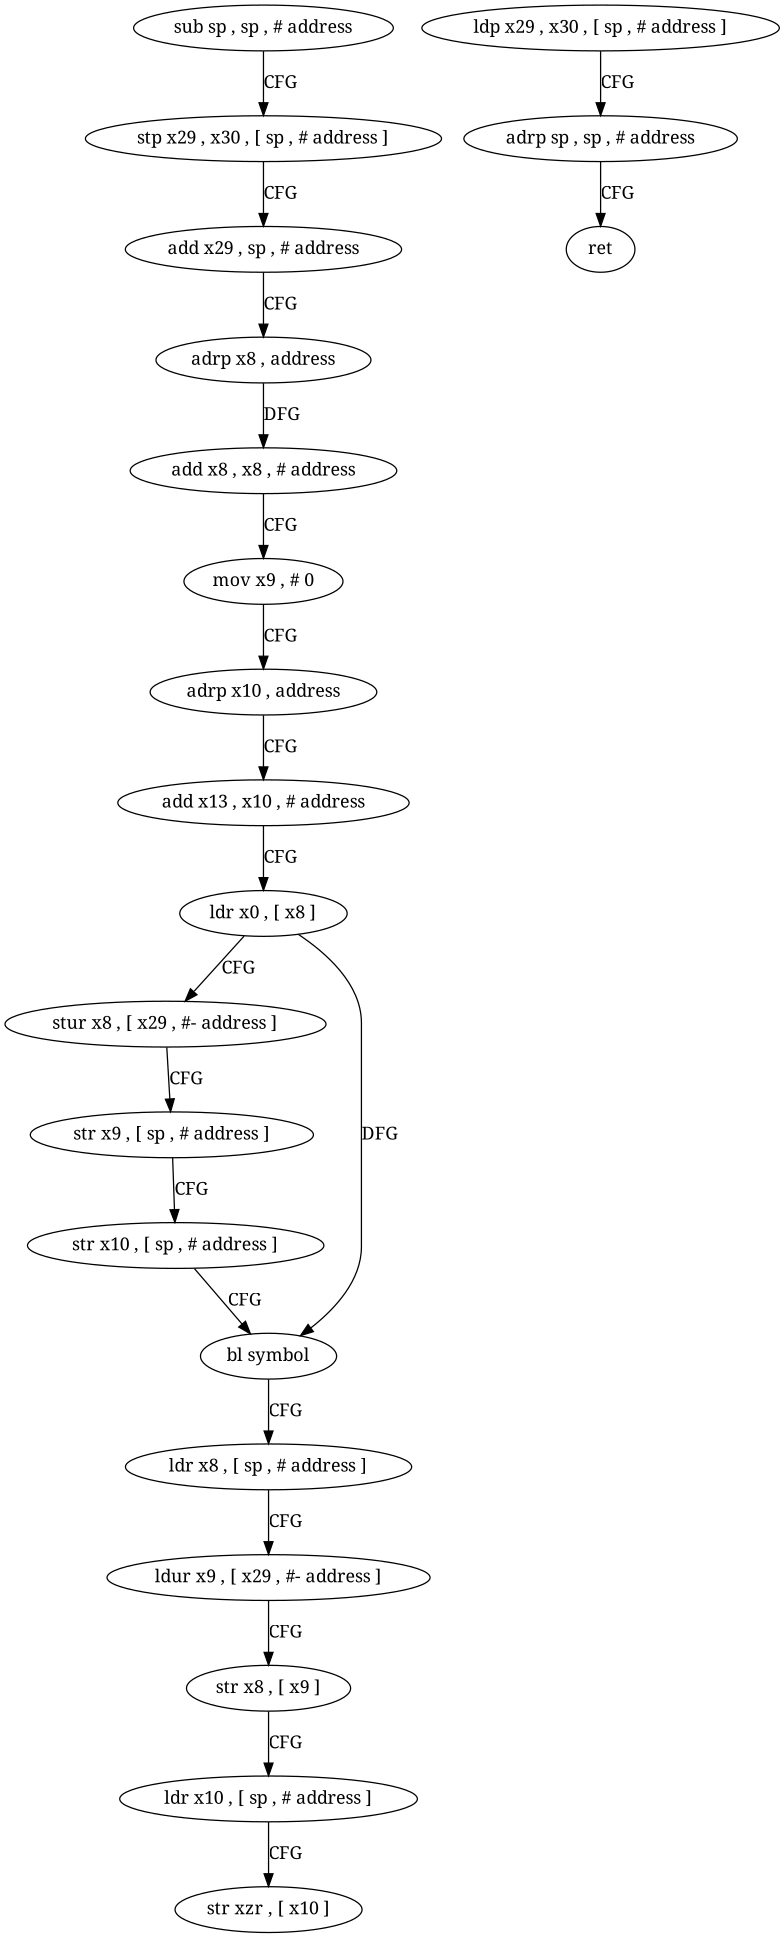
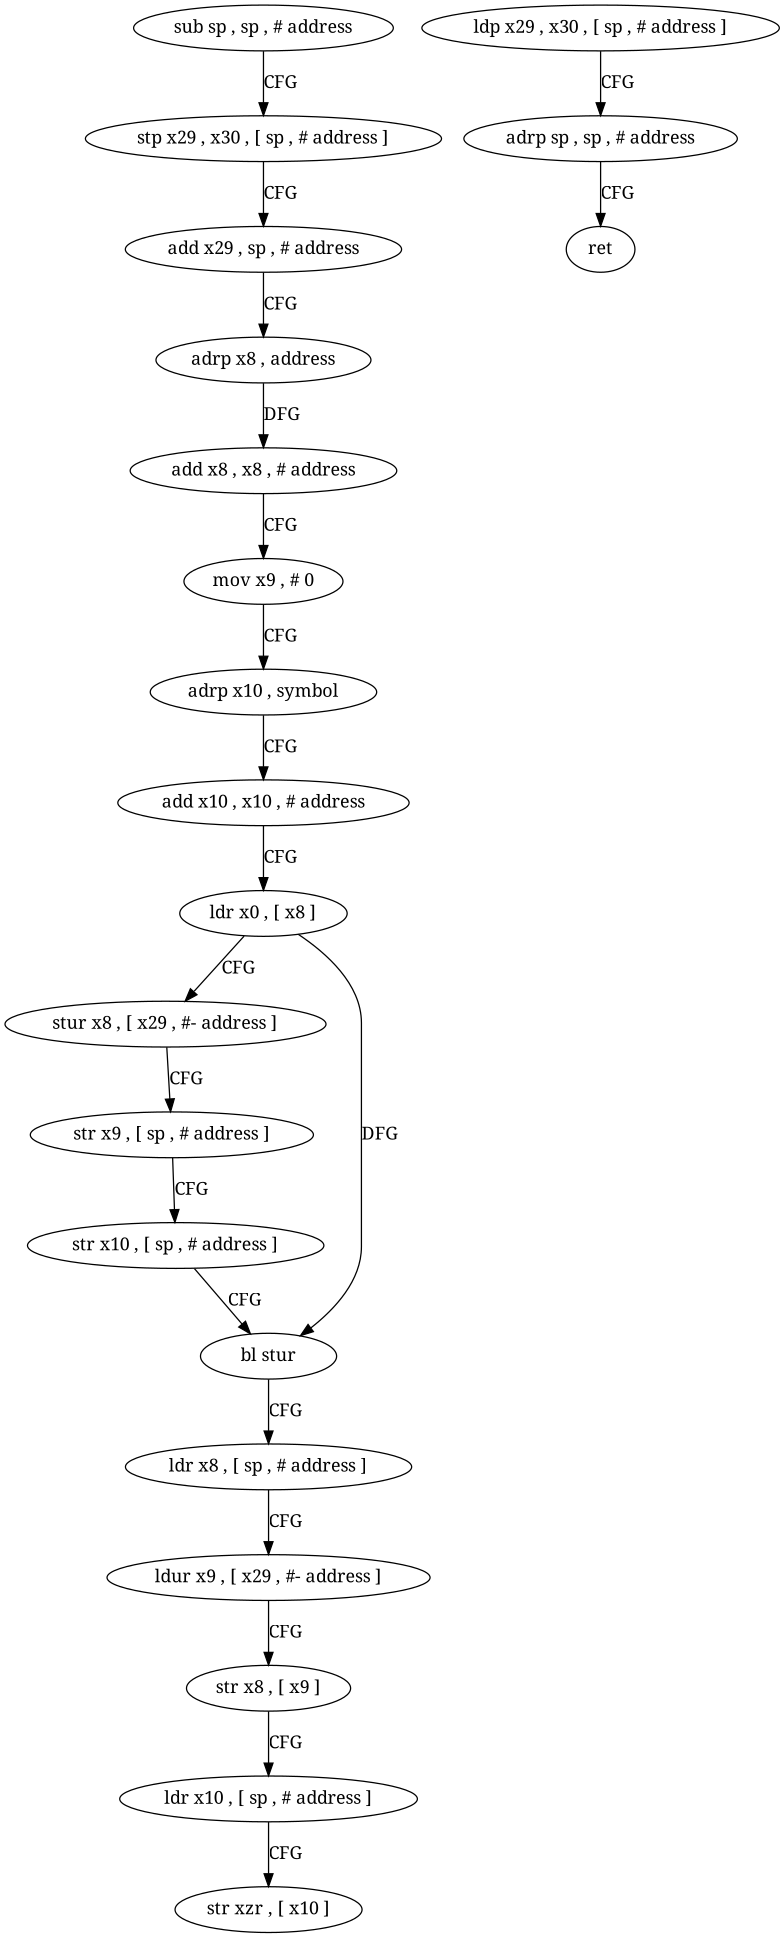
(263, 692) -> (263, 692)
(263, 803) -> (263, 803)
(269, 1356) -> (269, 1356)
